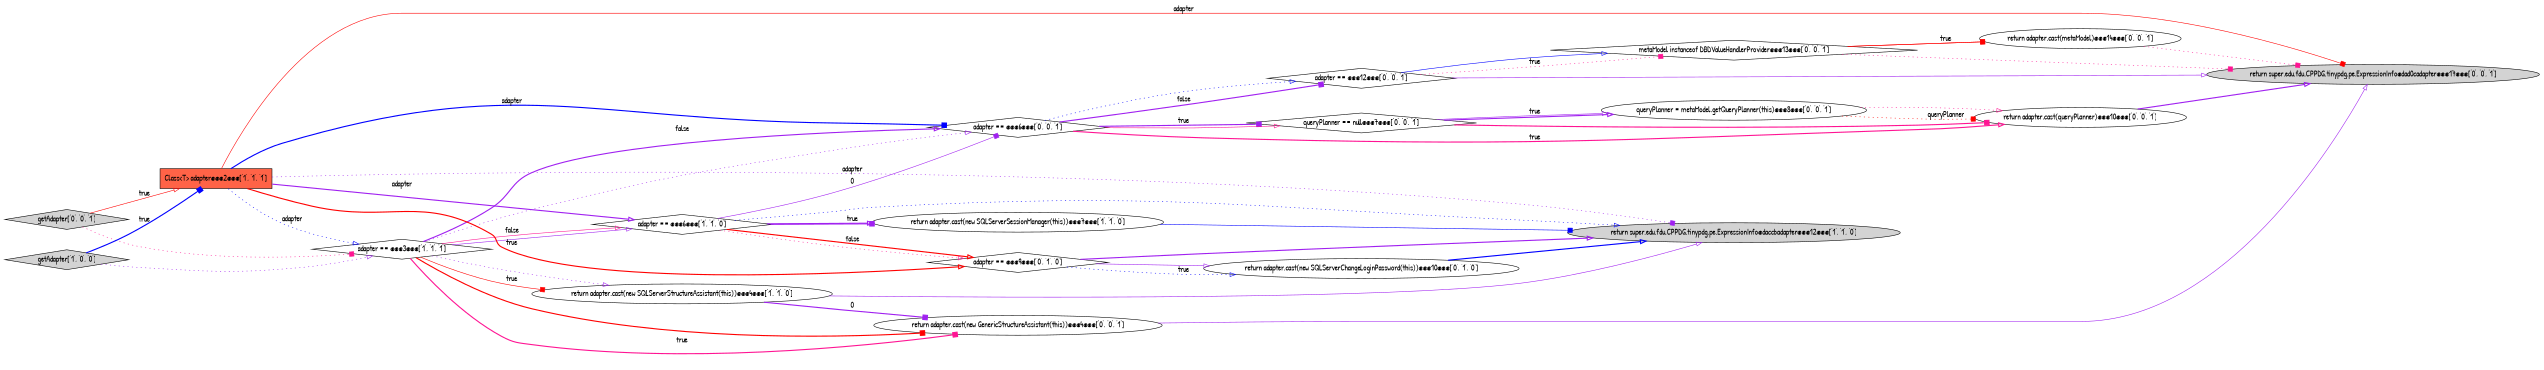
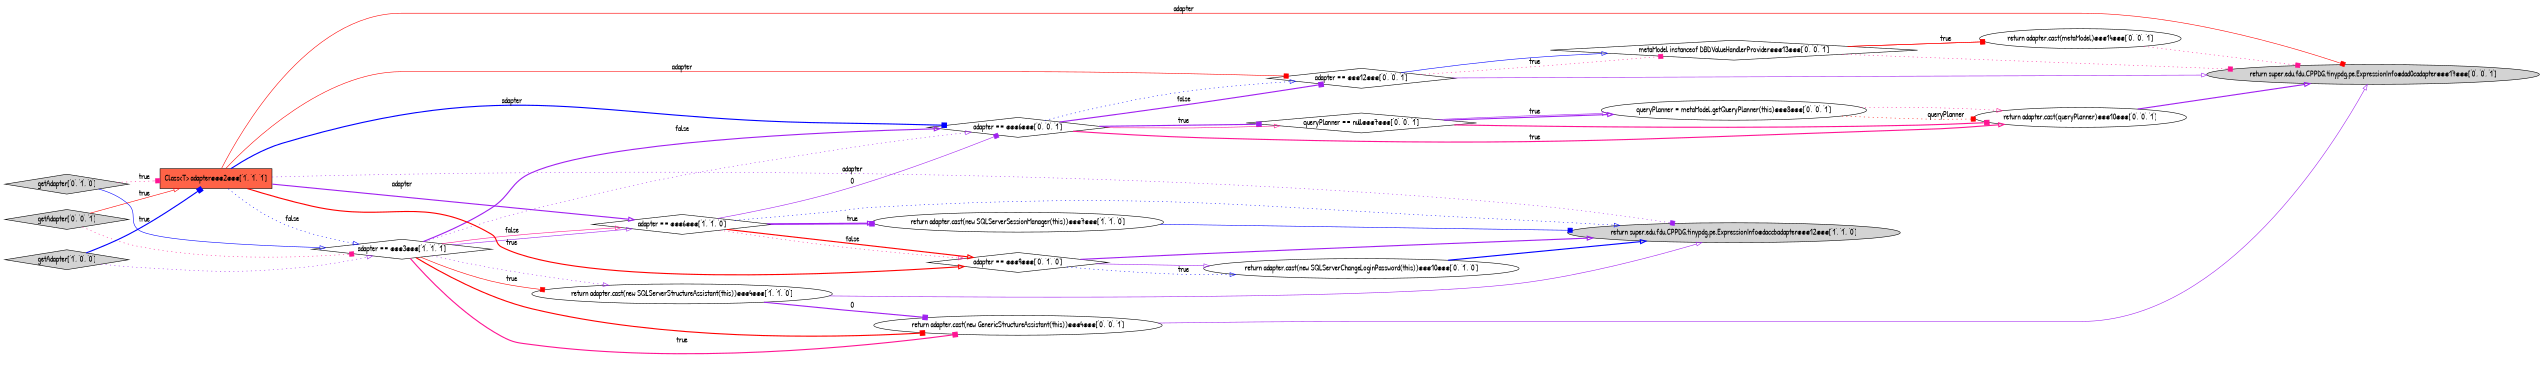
none -> (739, 72)
none -> (67, 184)
(292, 219) -> (292, 219)
